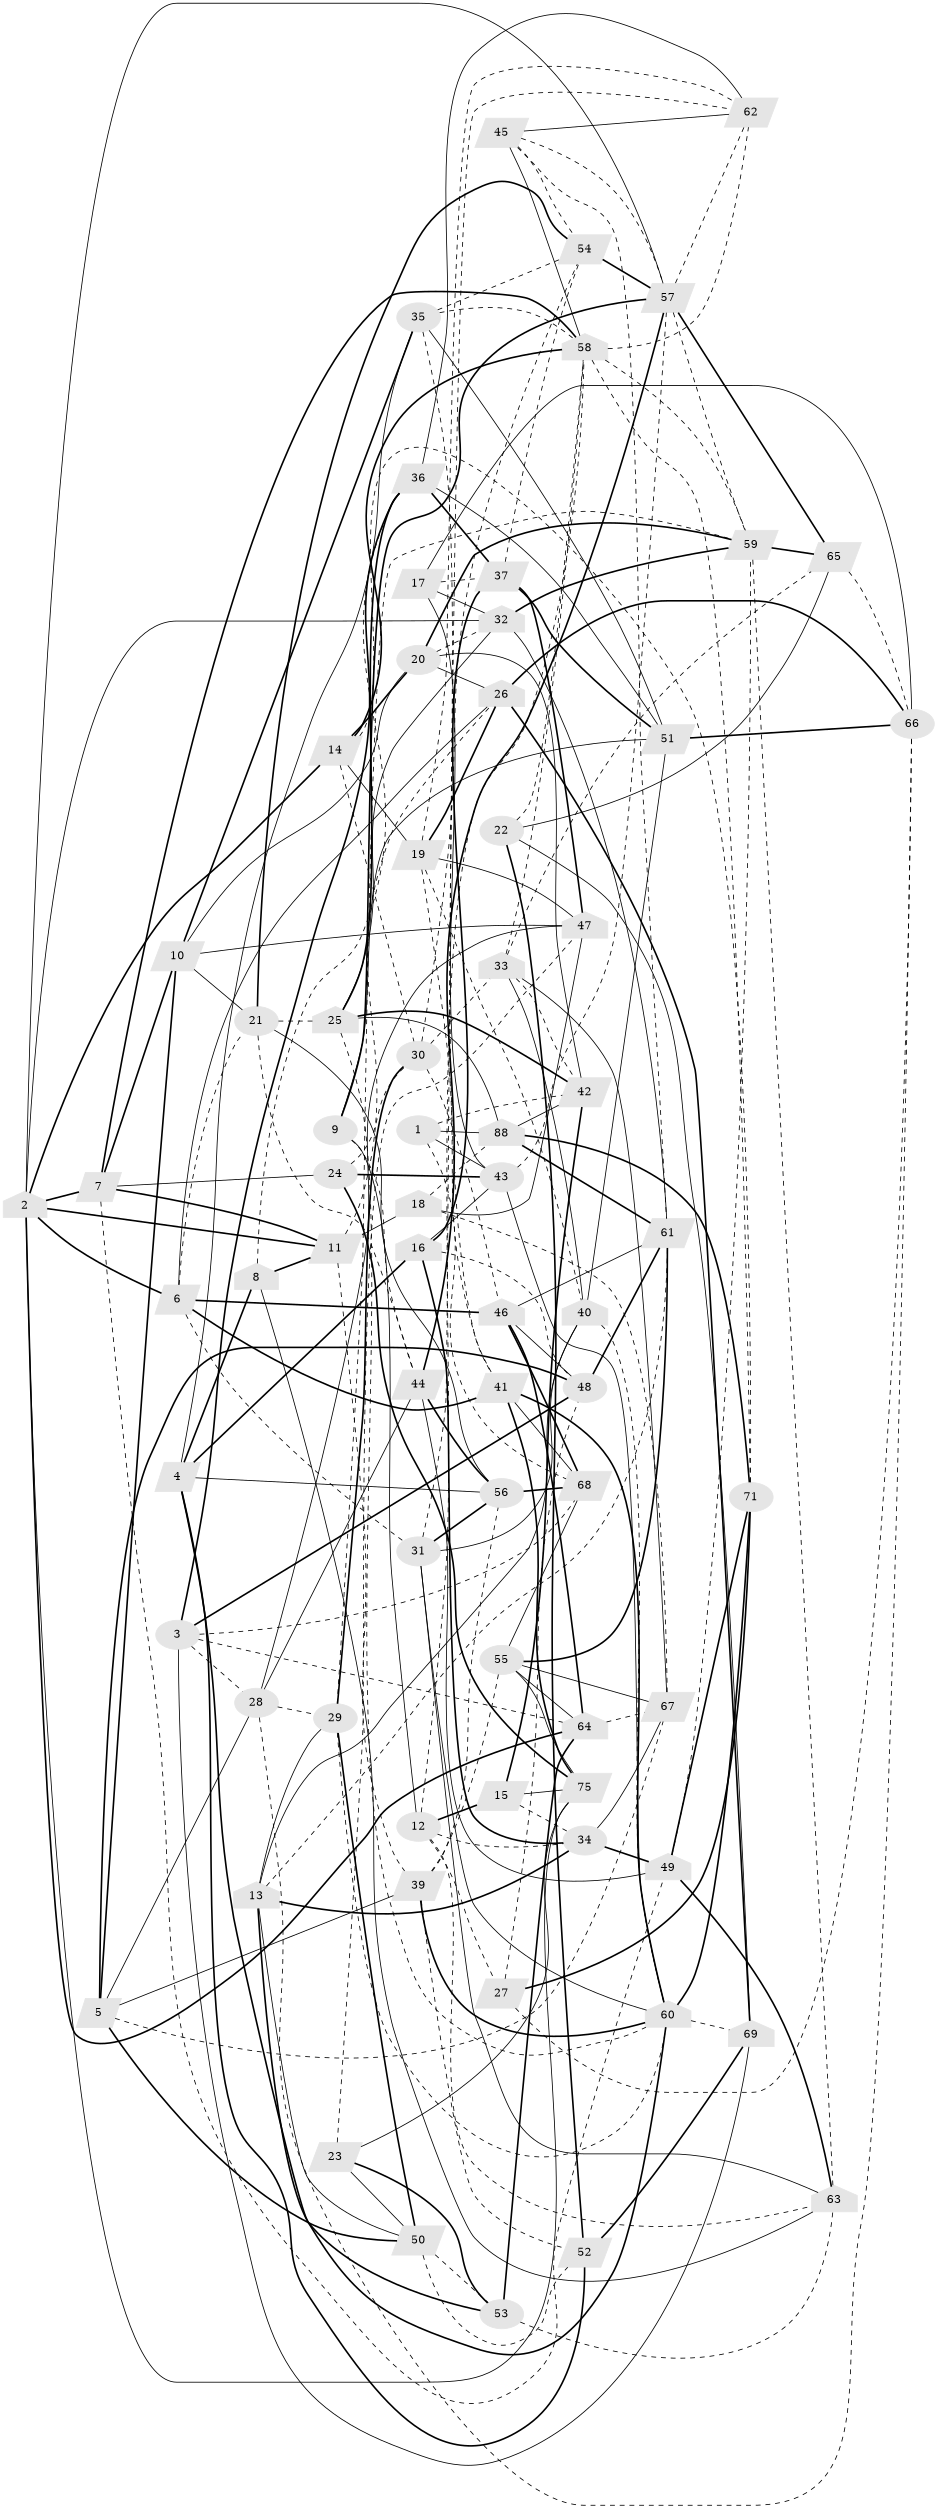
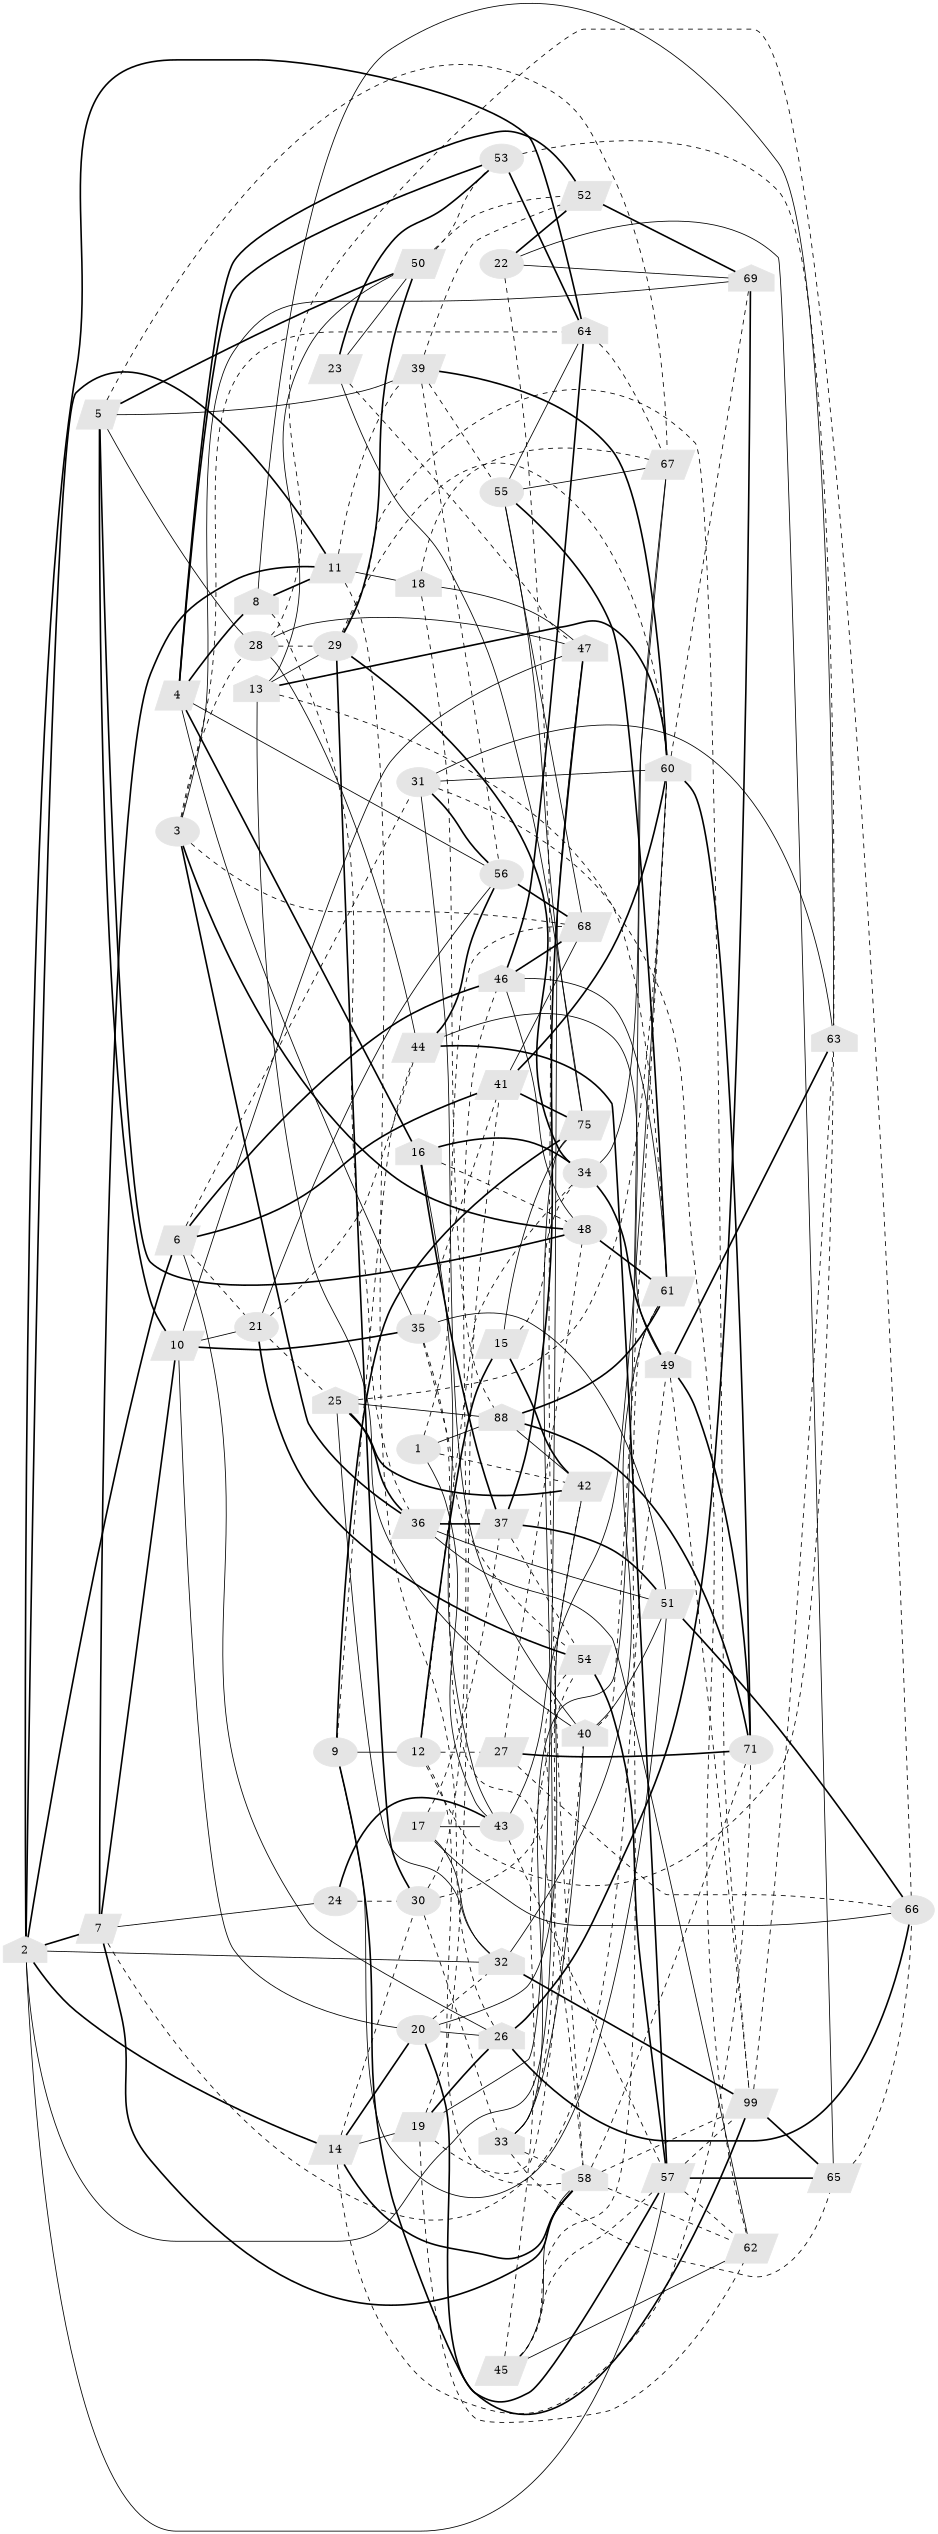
(751, 545) -> (751, 2104)
(418, 1468) -> (387, 1320)
(430, 1910) -> (537, 878)
